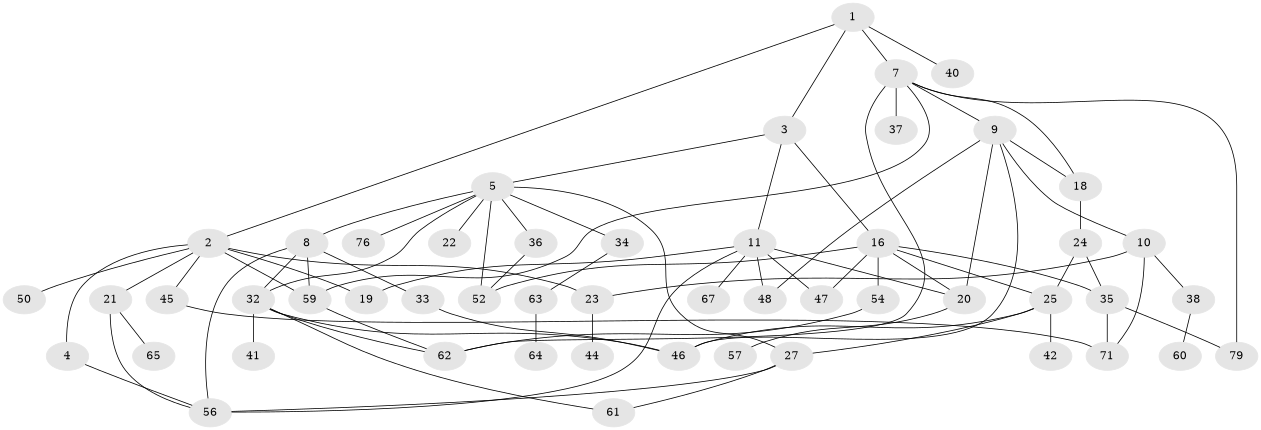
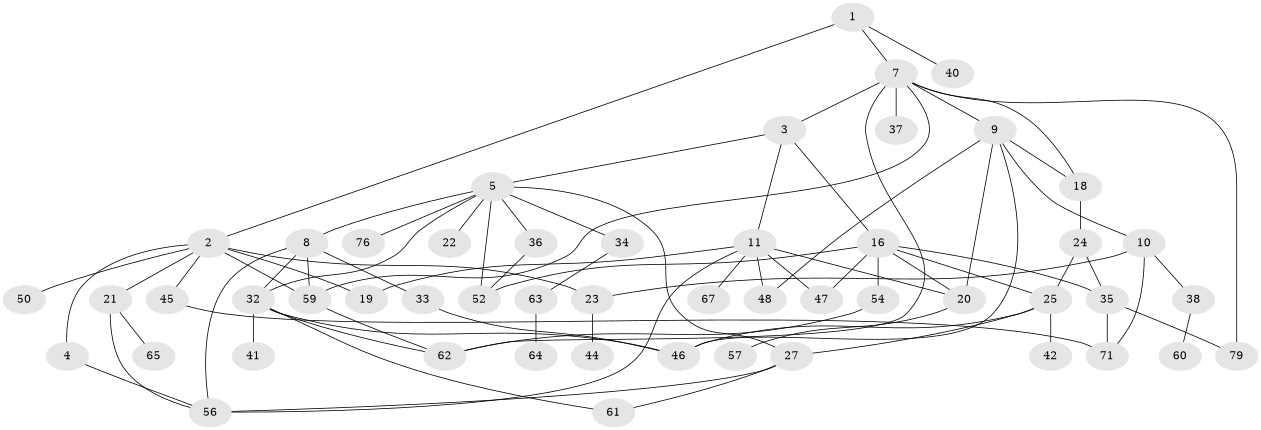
(819, 74) -> (840, 102)
